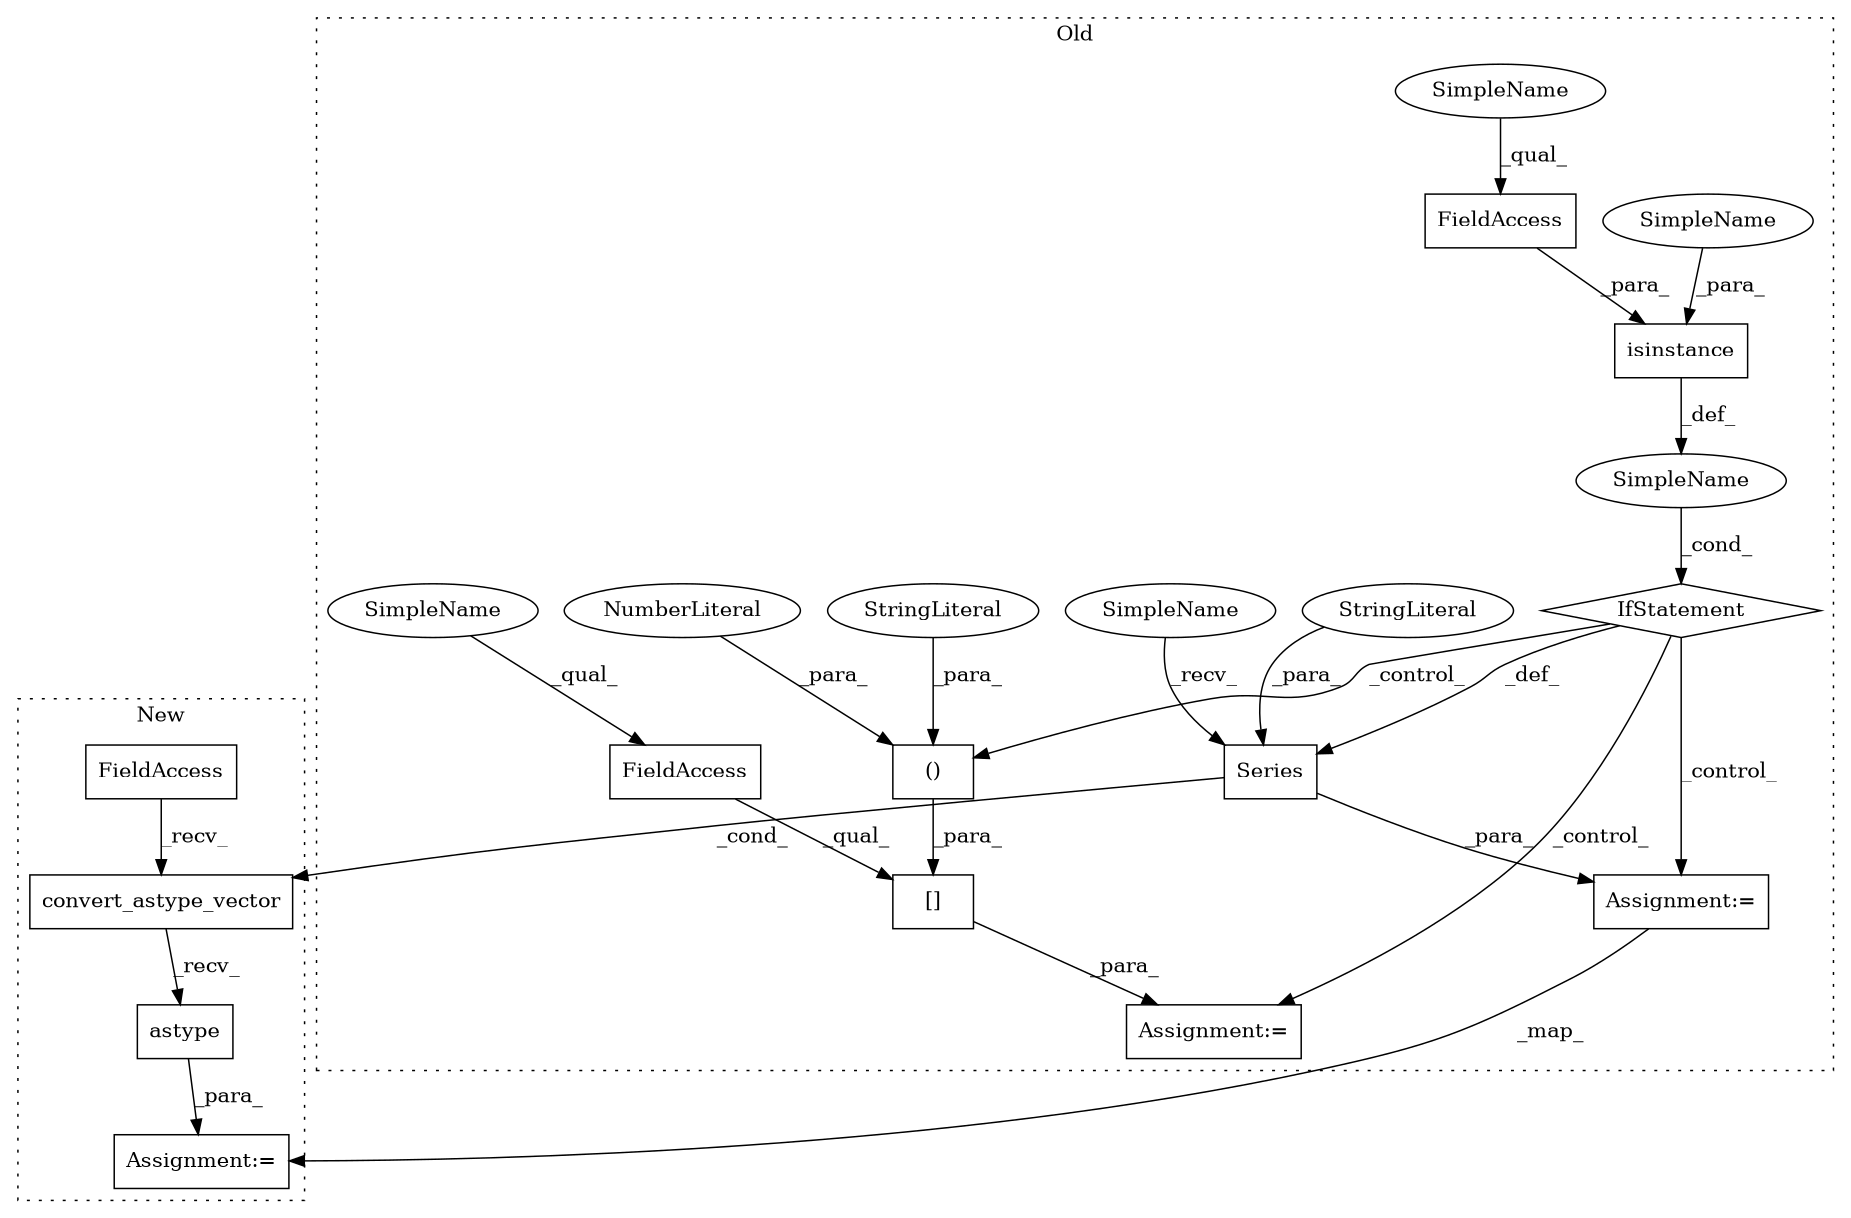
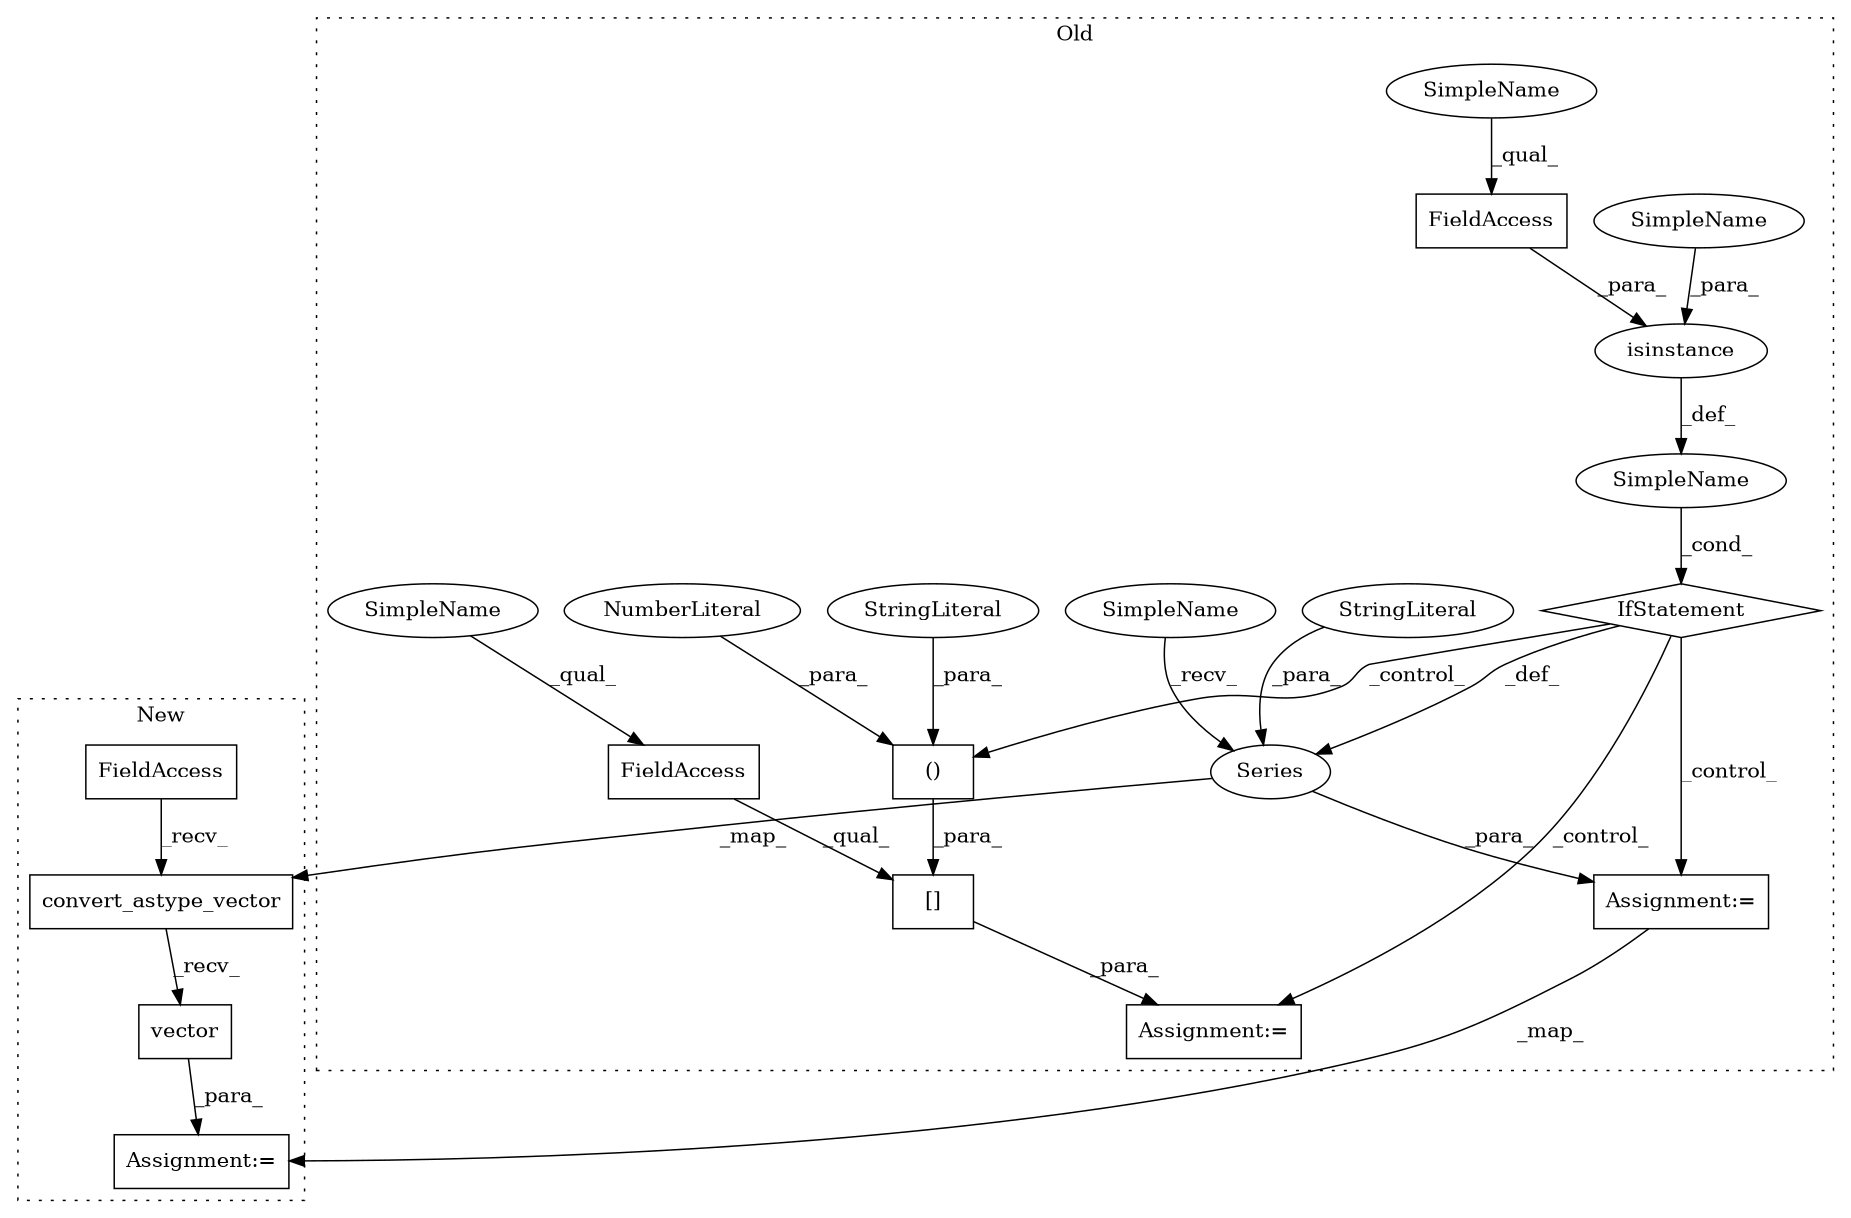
(1681, 351) -> (1681, 351)
(1271, 772) -> (1271, 772)
(752, 837) -> (753, 837)
(185, 1032) -> (185, 1032)
